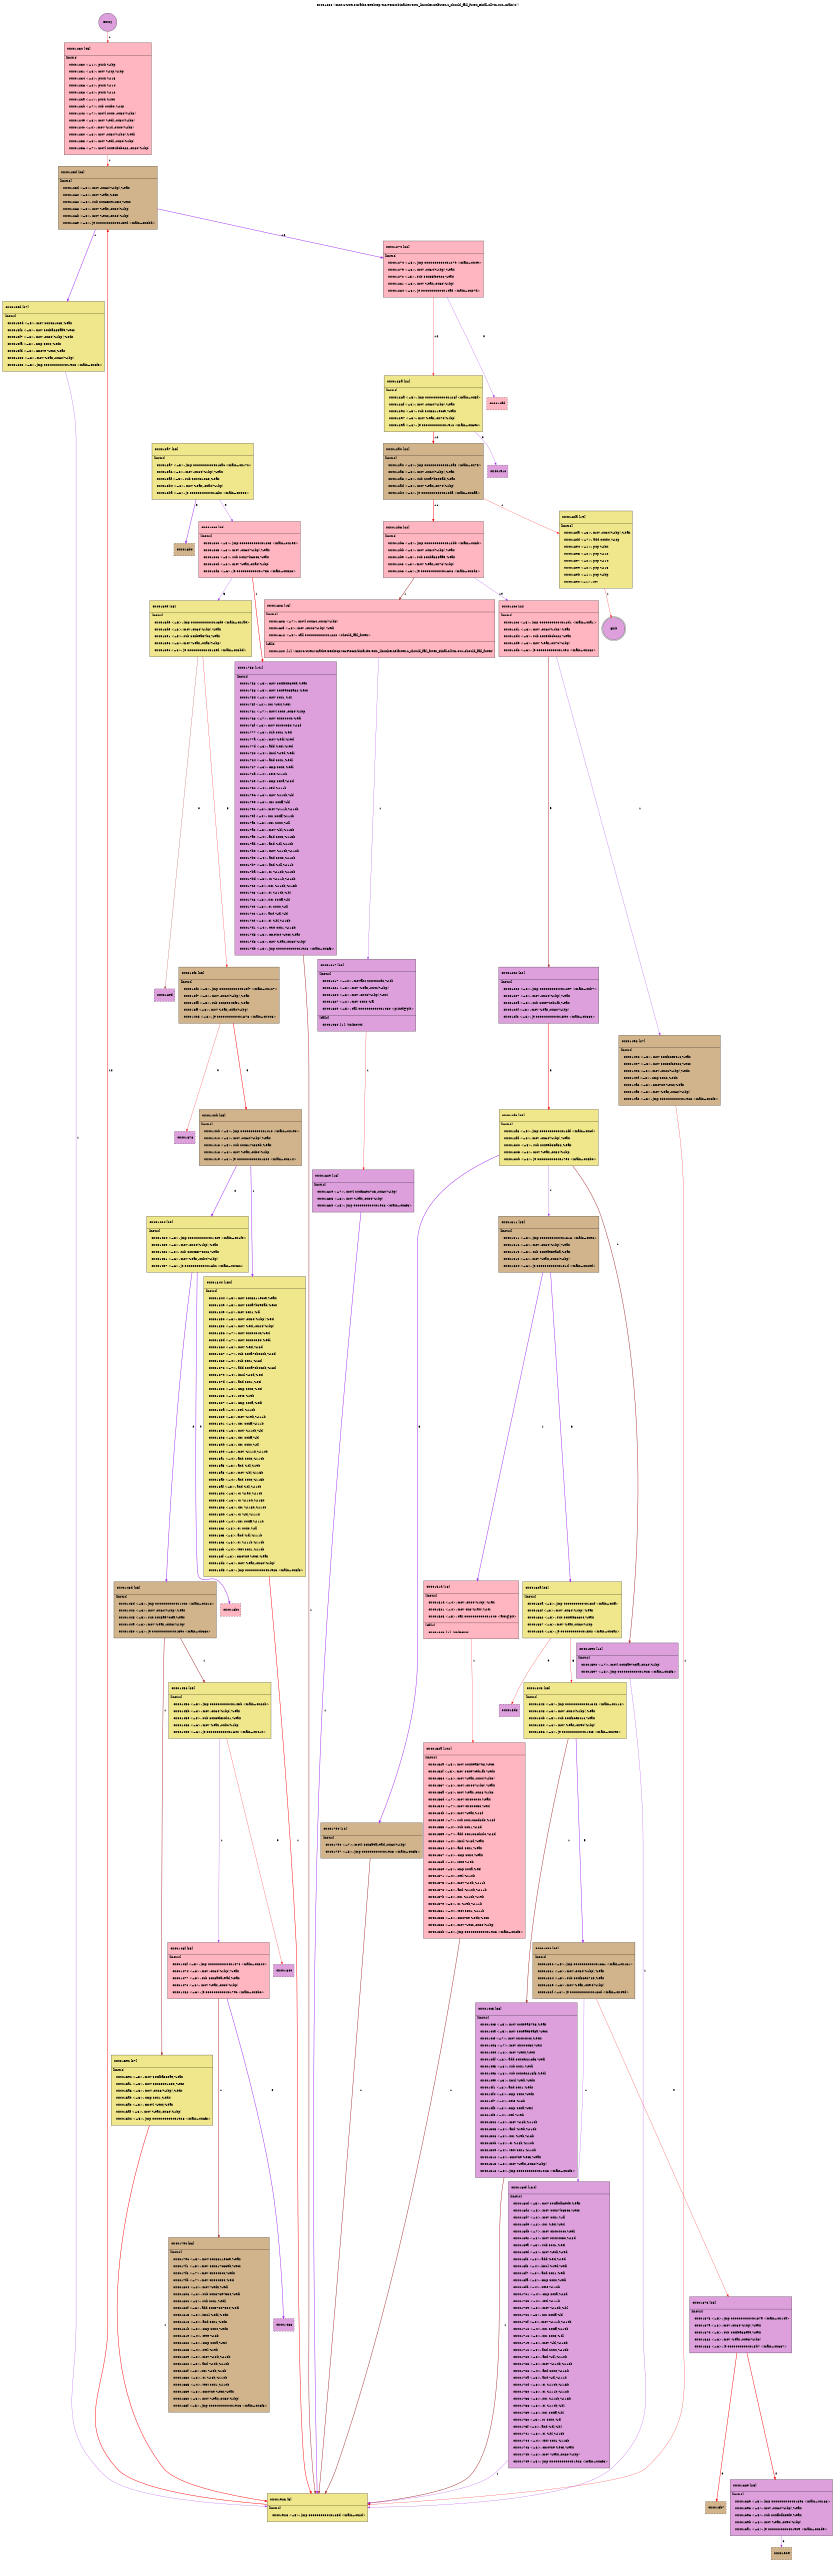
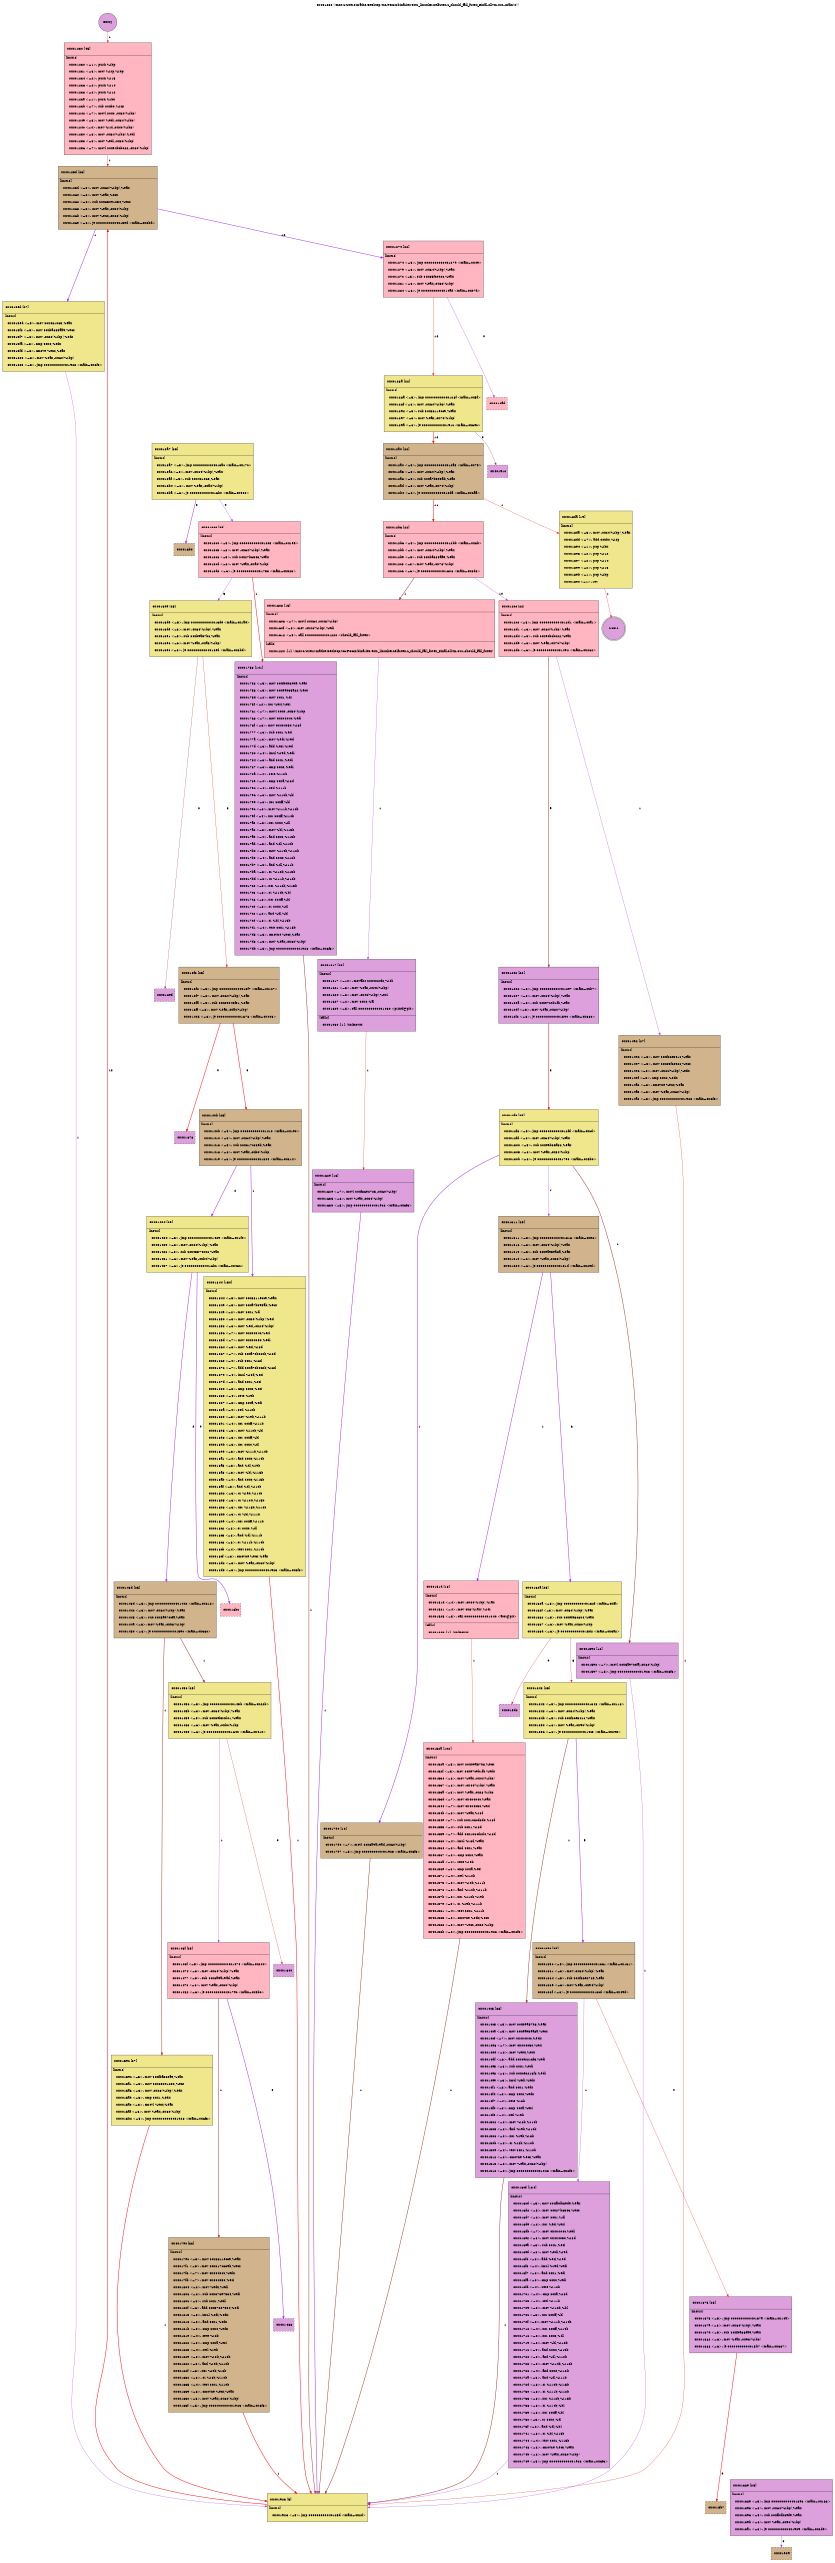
(487, 446) -> (487, 446)
(614, 629) -> (614, 629)
(204, 1076) -> (204, 1076)
(419, 1427) -> (419, 1427)
(761, 2415) -> none
none -> (264, 2456)
